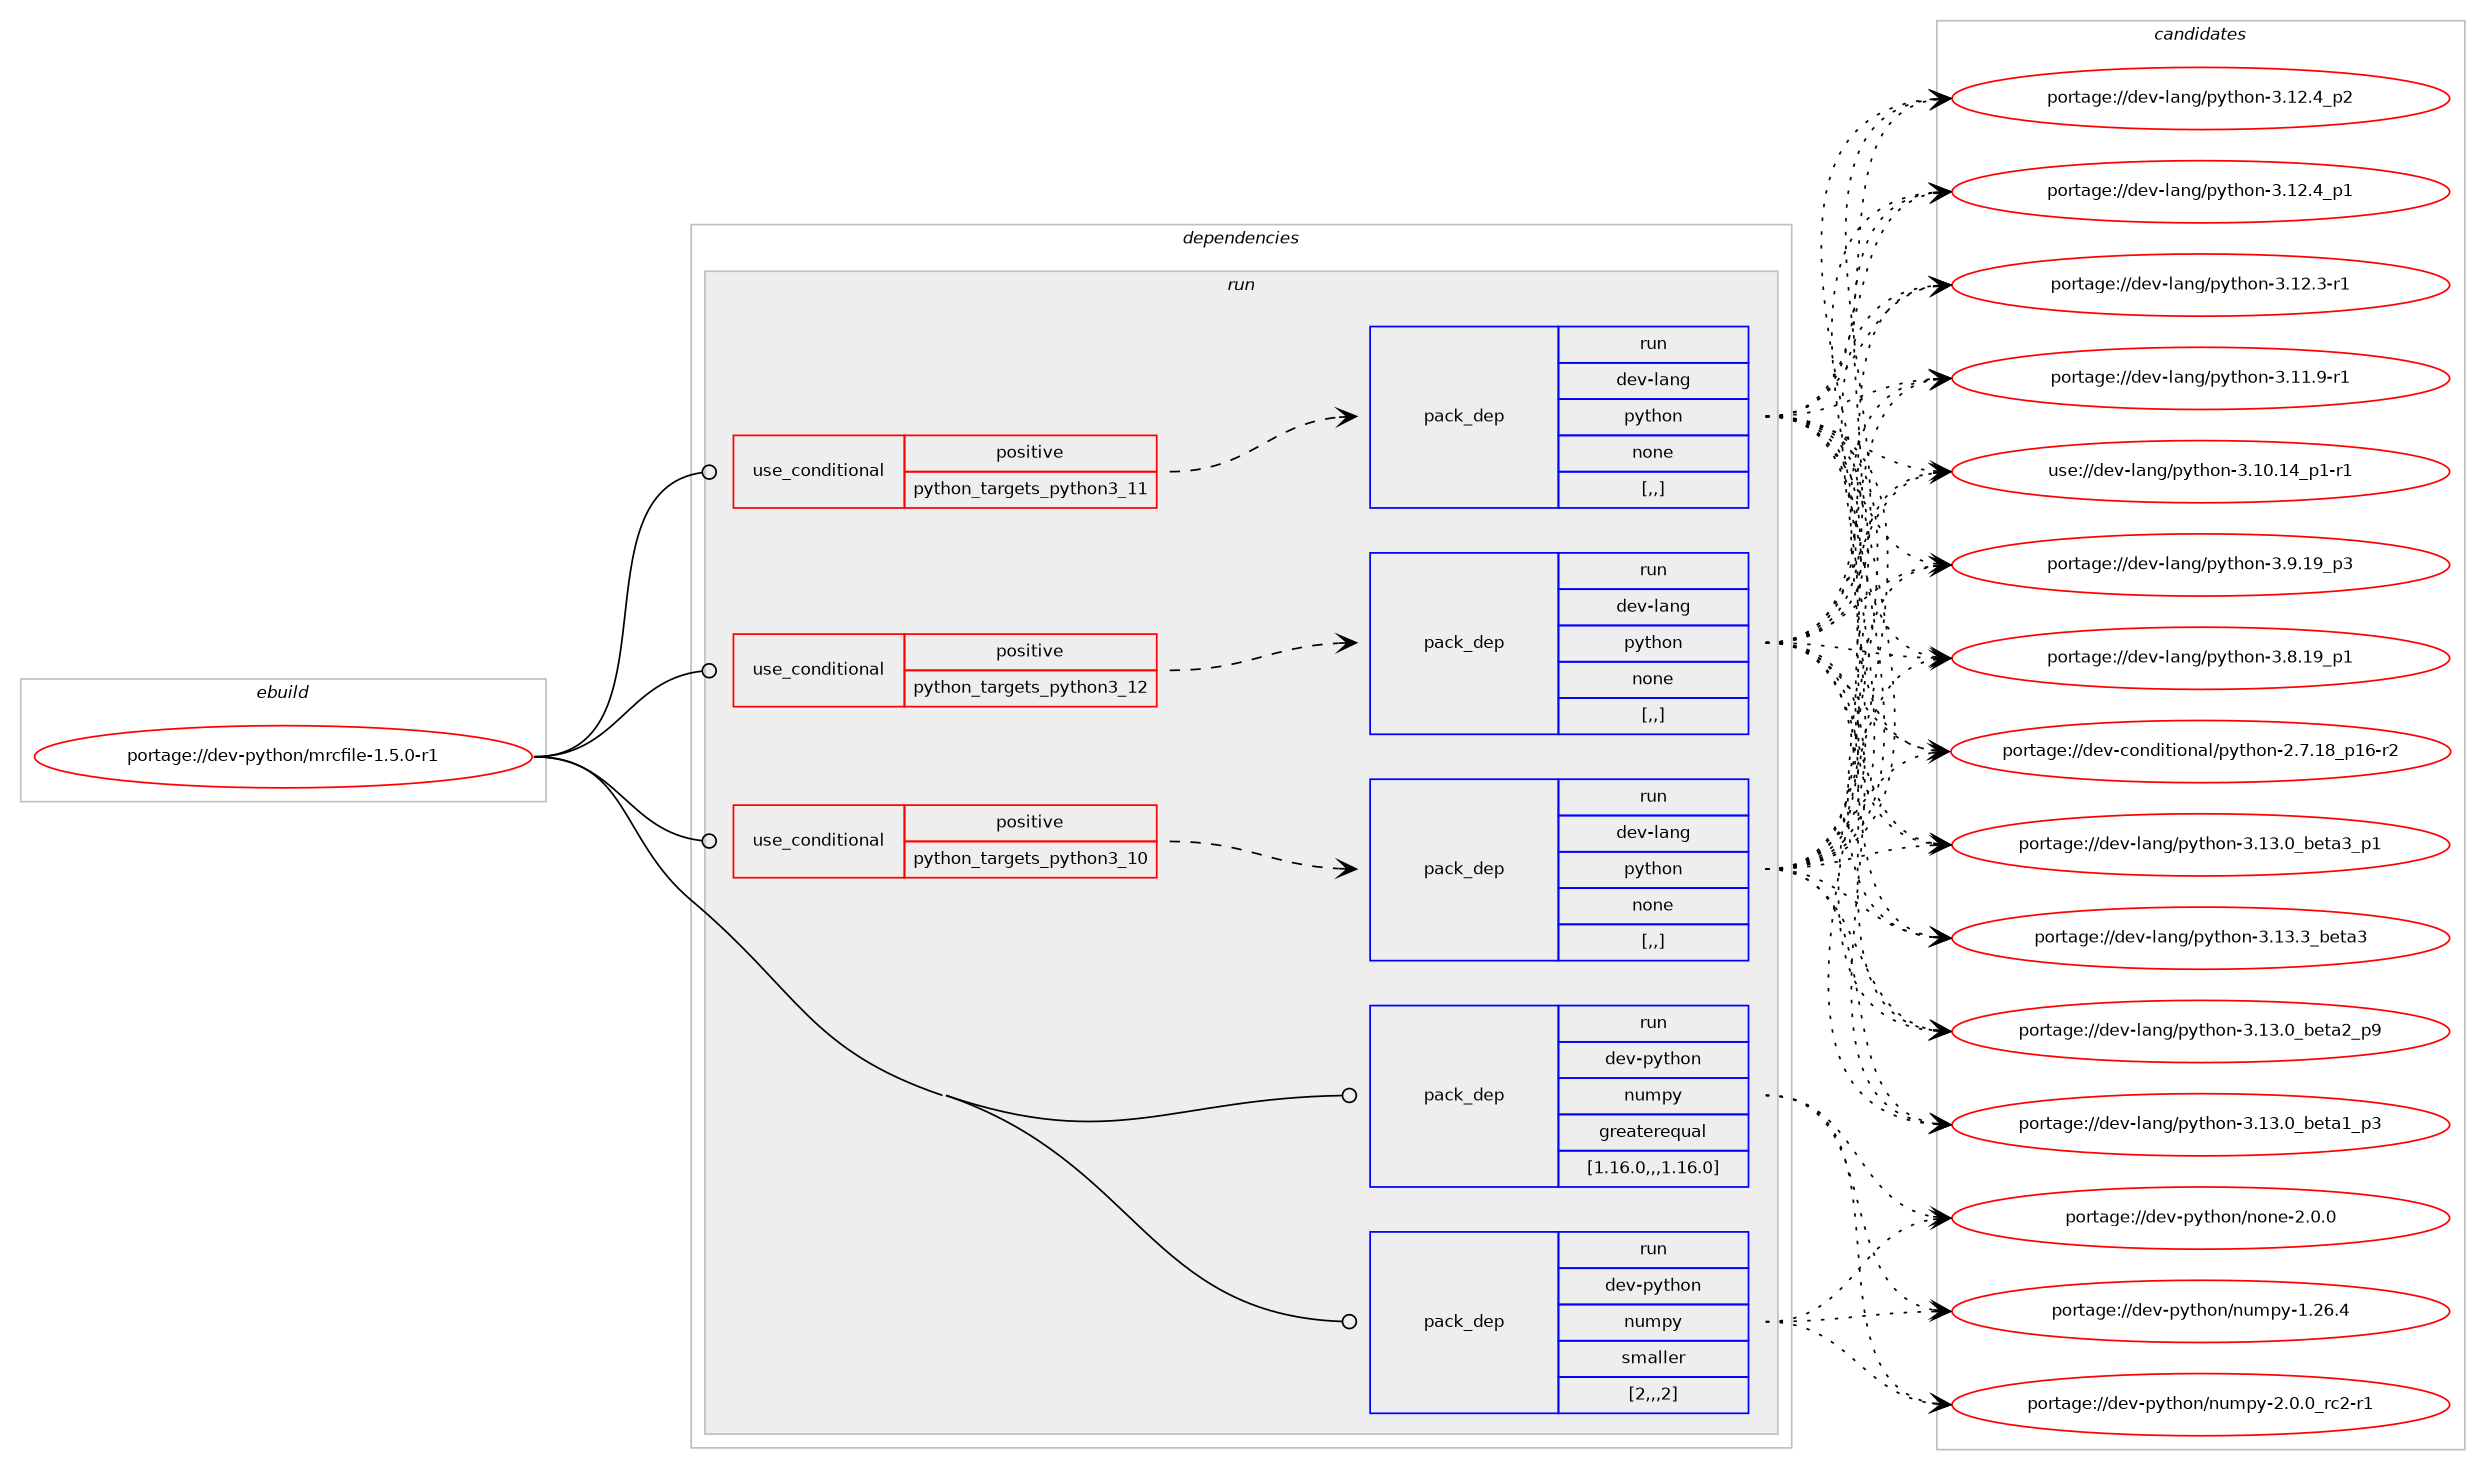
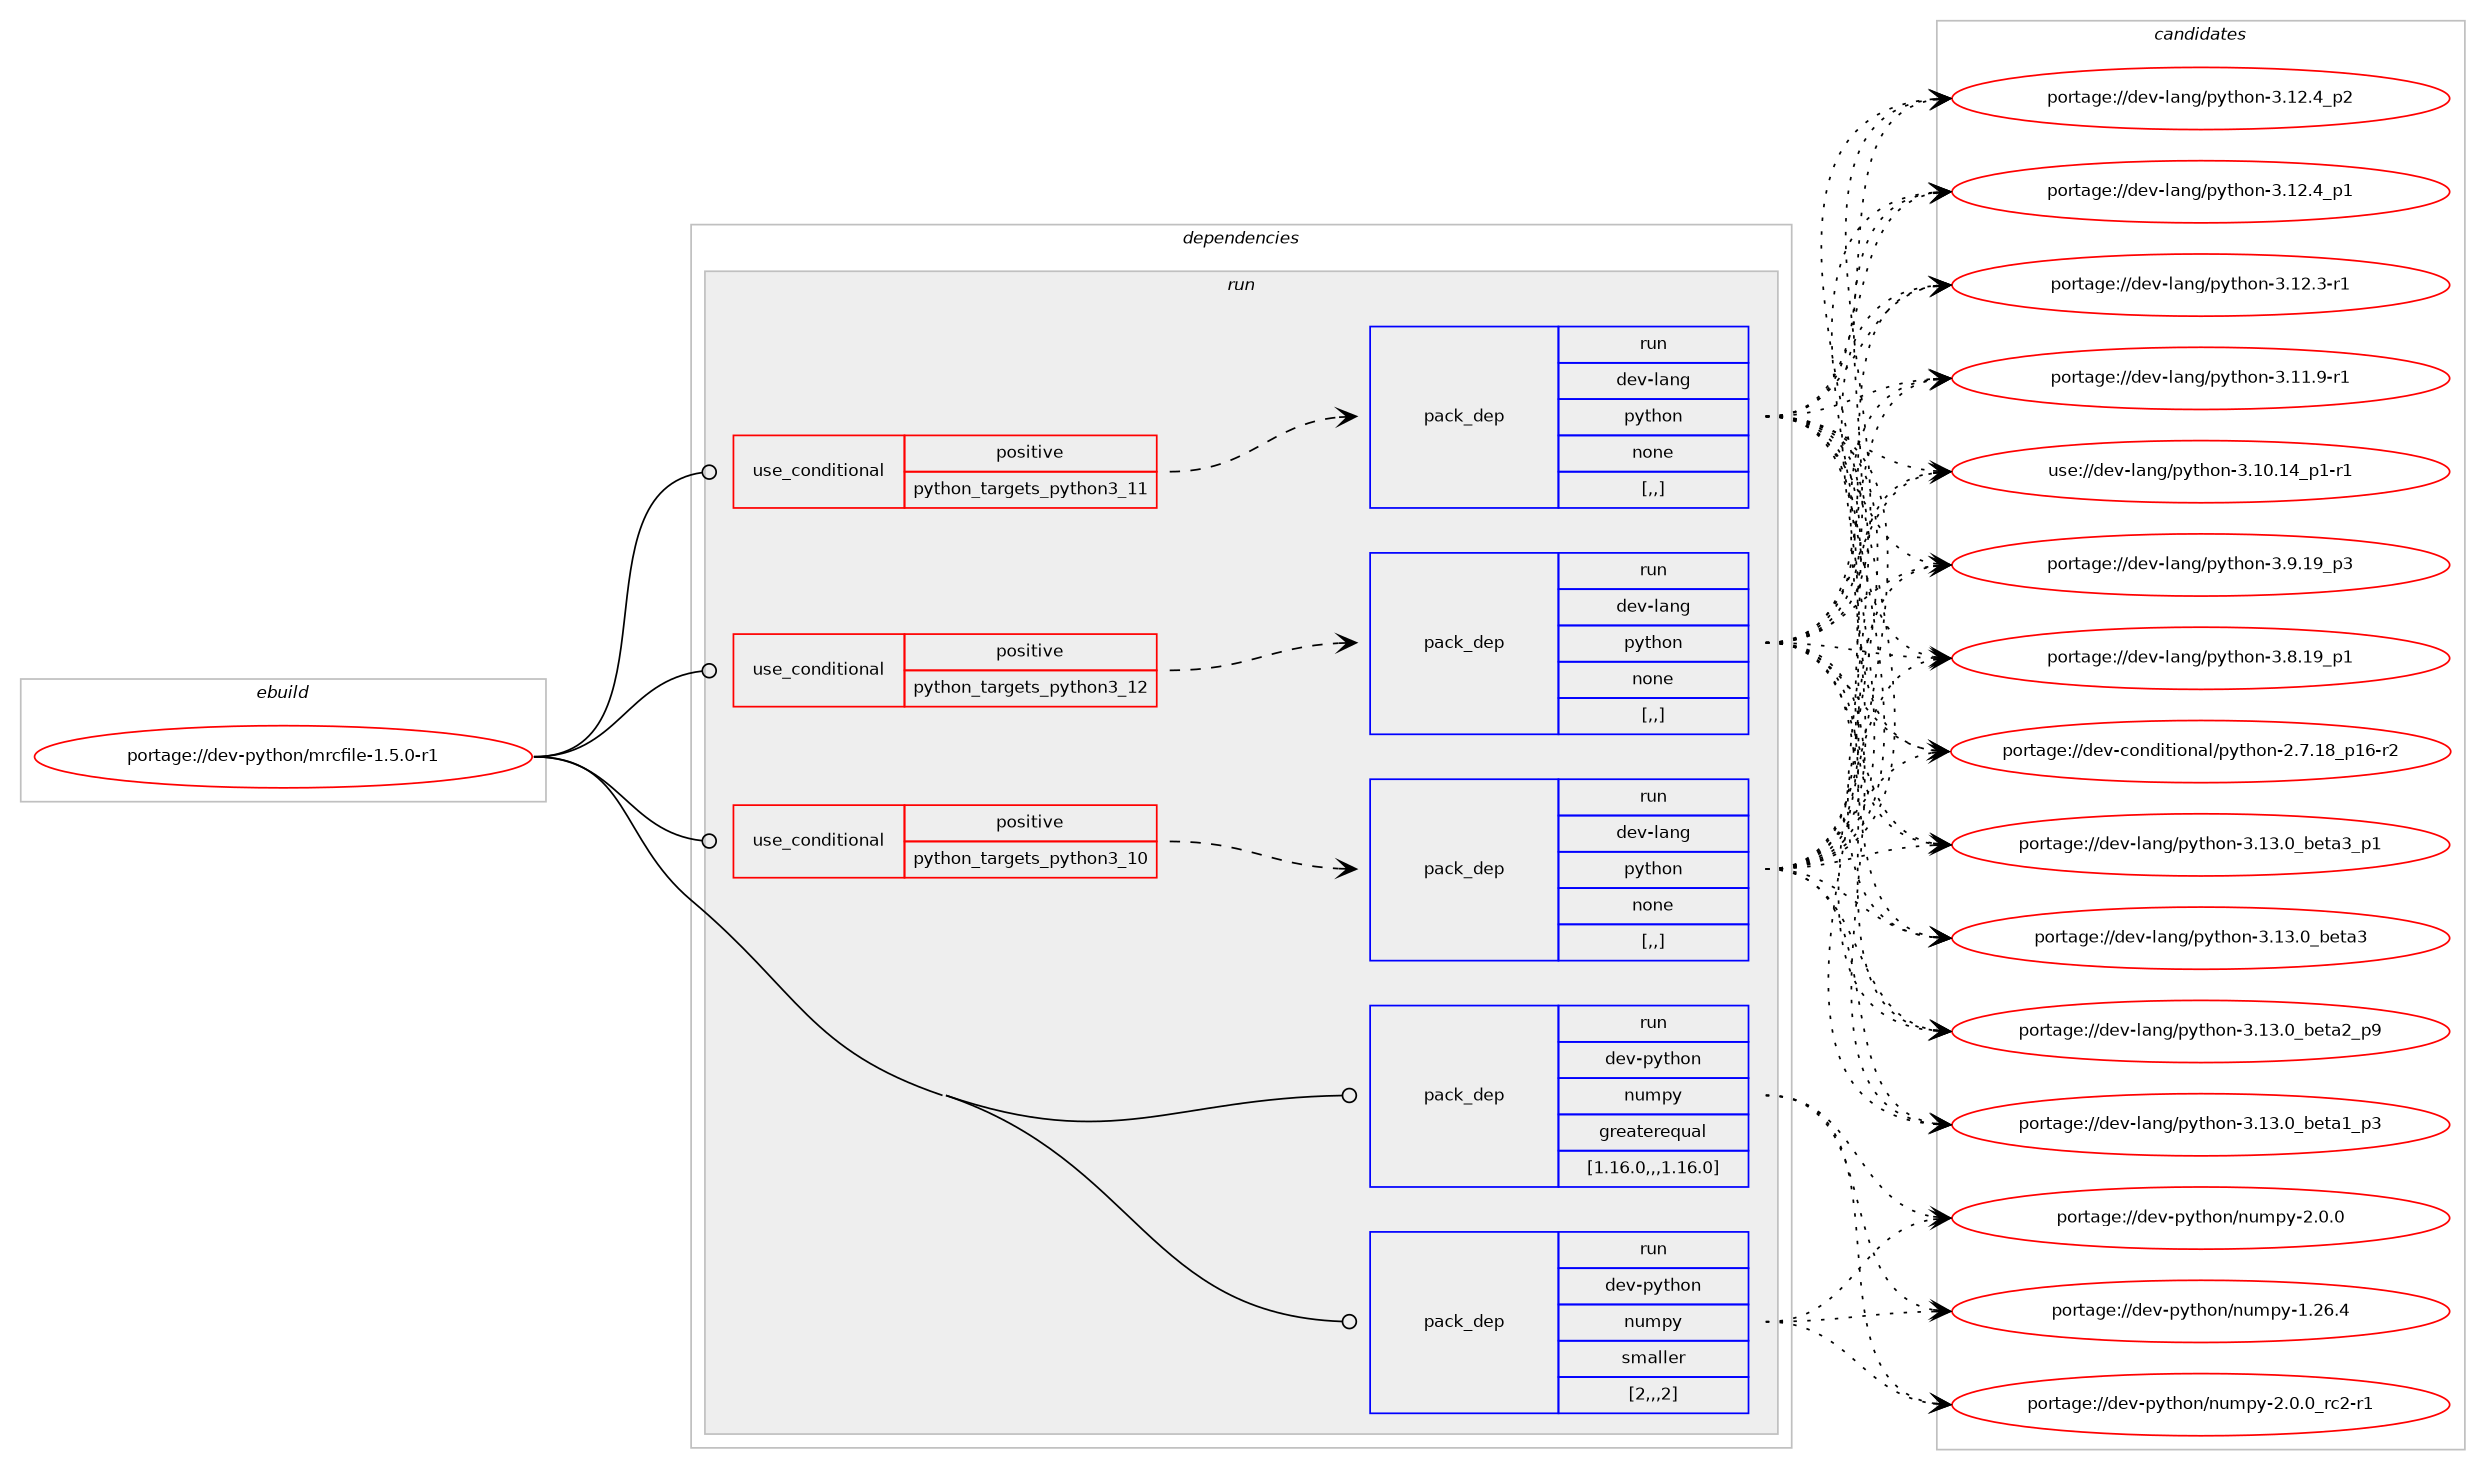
(2201, 938) -> (2201, 938)
(2201, 1218) -> (2201, 1218)
